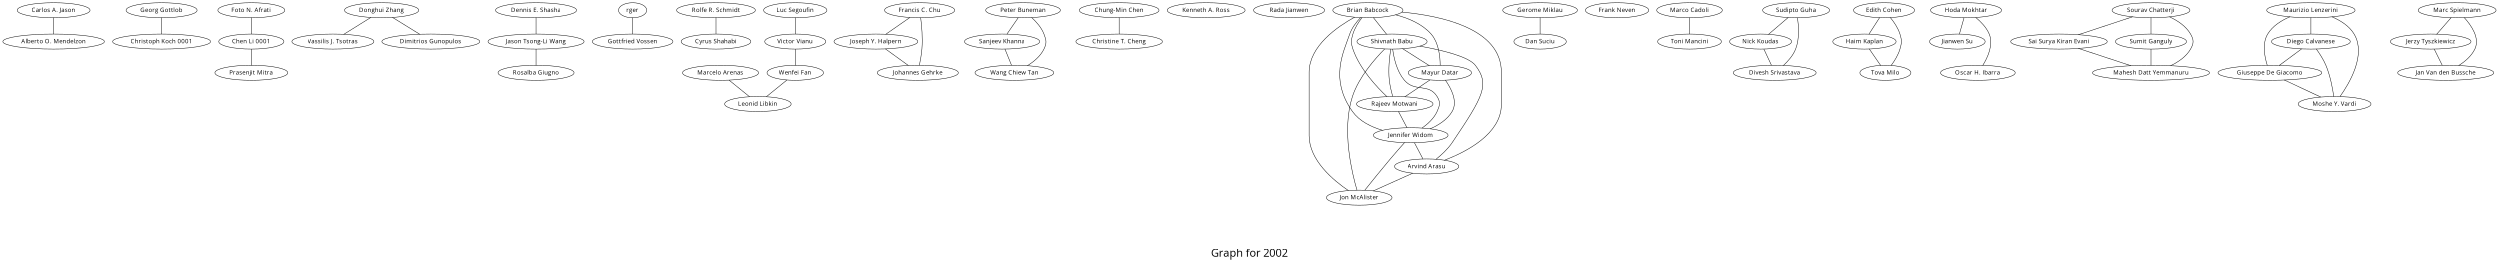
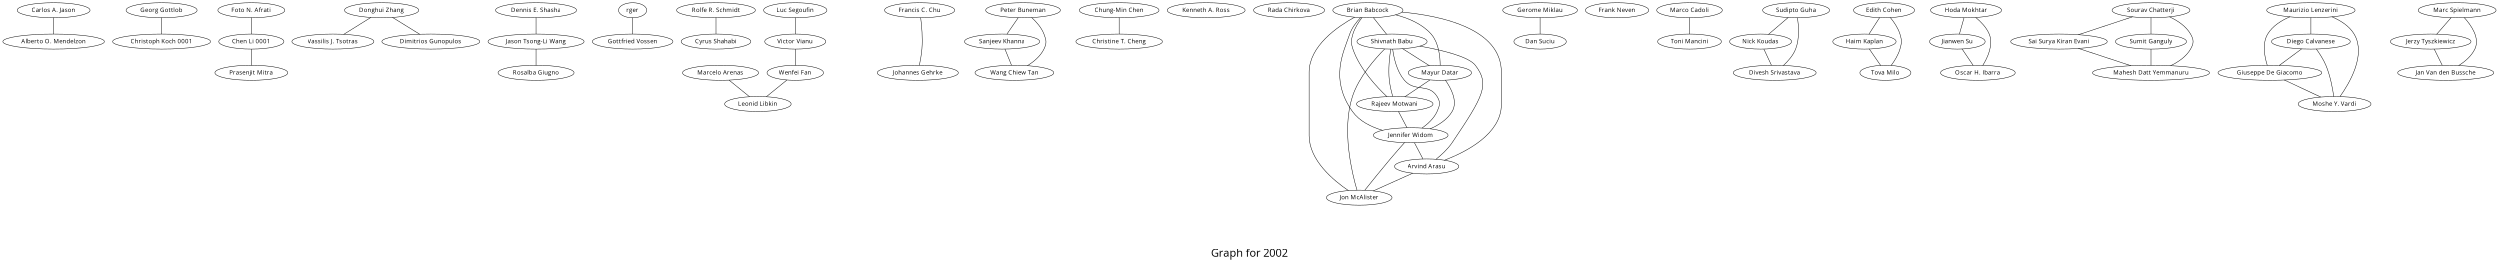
(1289, 10) -> (1289, 10)
(876, 42) -> none
none -> (1968, 57)
